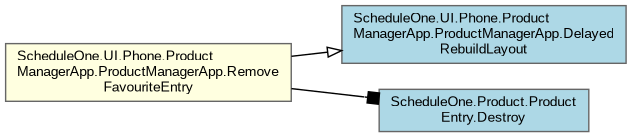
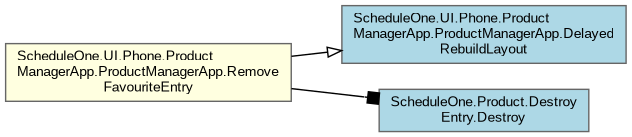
(484, 110) -> (484, 110)
